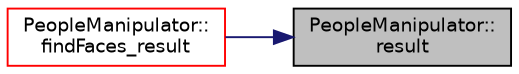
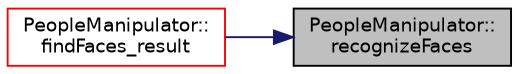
(402, 37) -> (402, 37)
